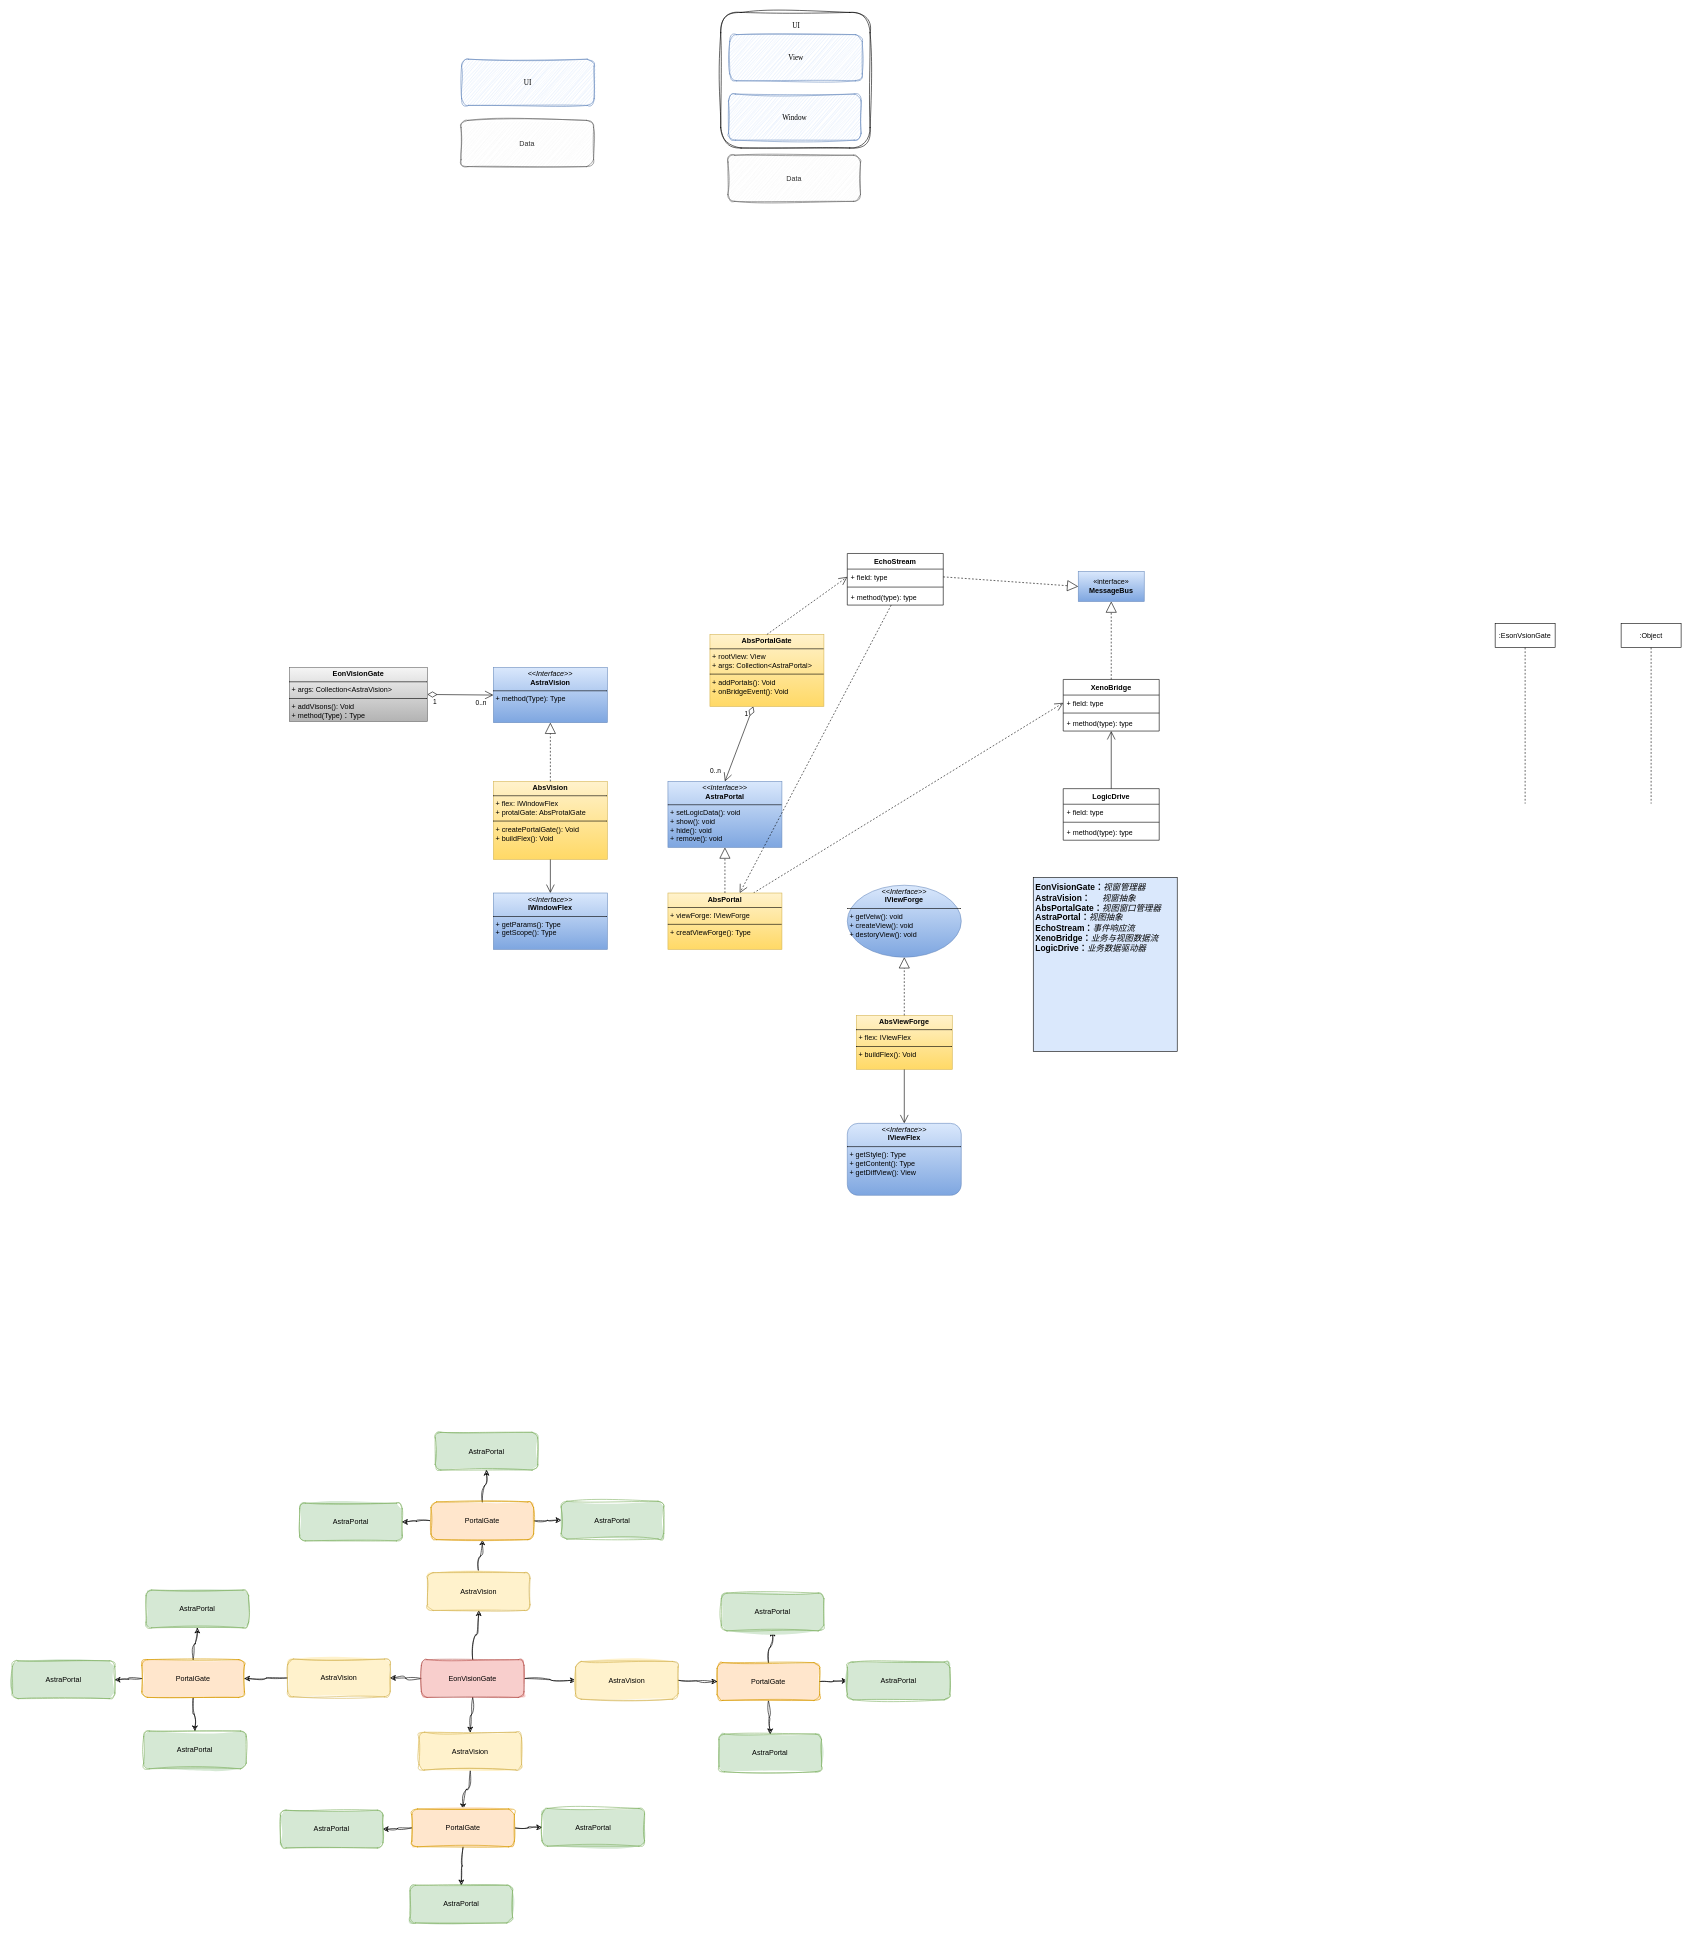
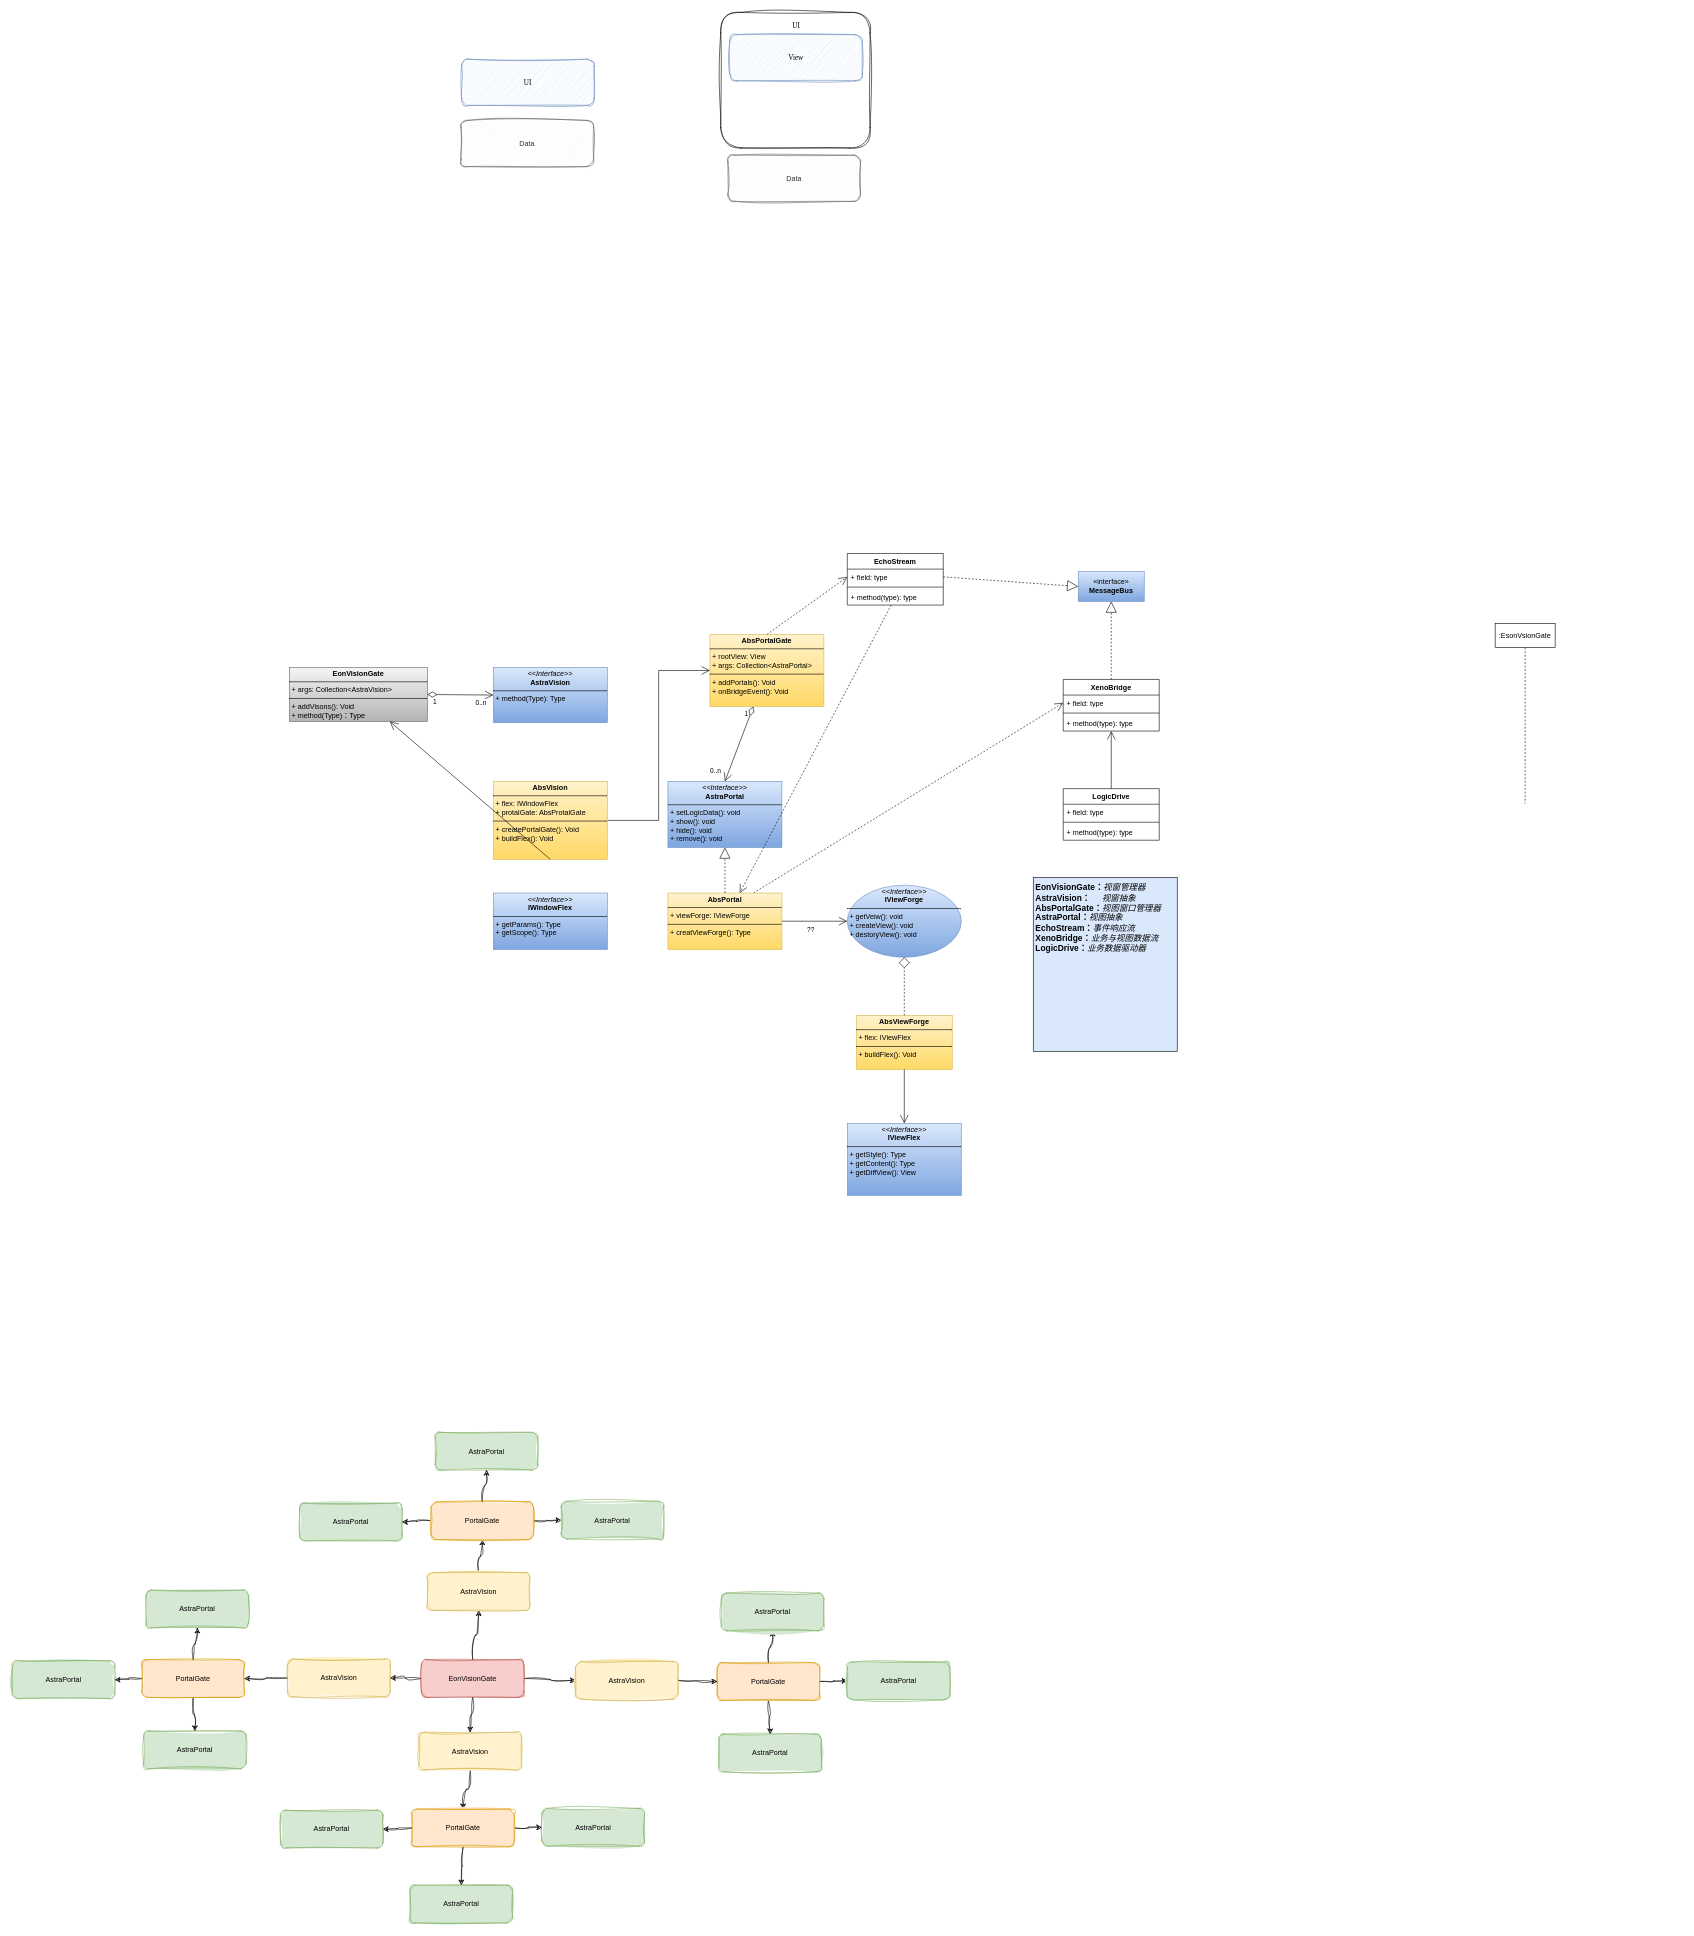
(795, 117) -> none
(1652, 714) -> none
none -> (659, 747)
(551, 758) -> none
(551, 876) -> (471, 791)
none -> (814, 921)
(905, 969) -> (905, 969)
(905, 1160) -> (905, 1160)
